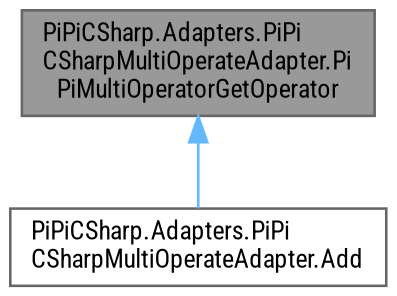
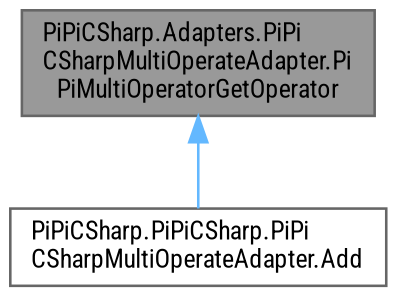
(198, 247) -> (198, 247)
